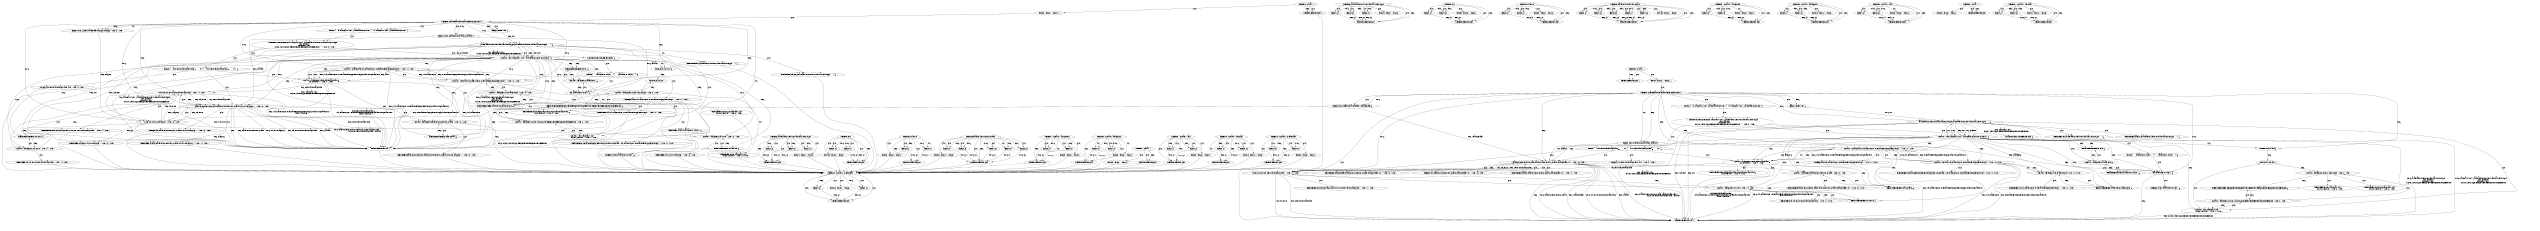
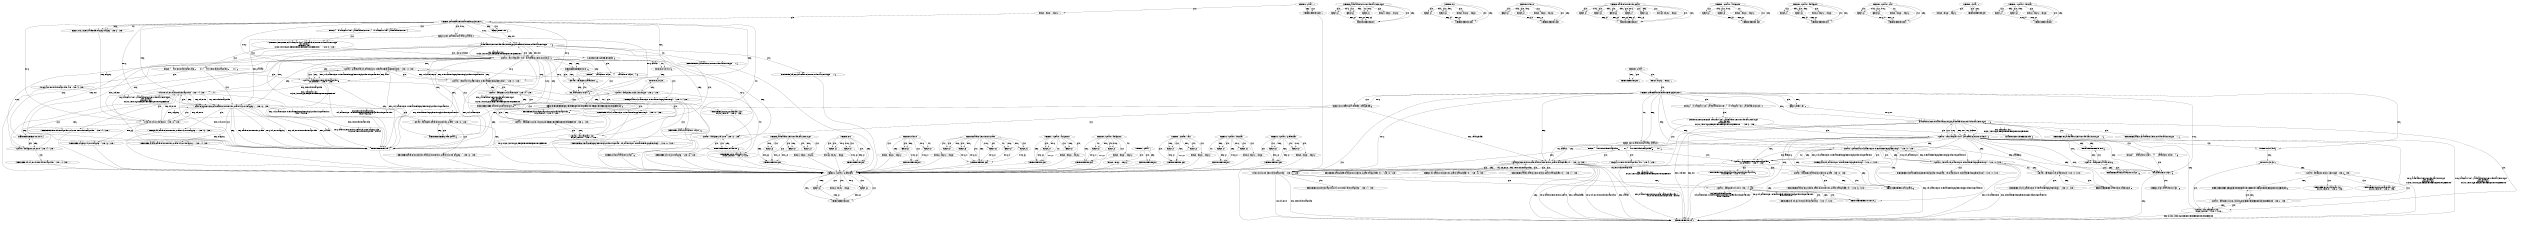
(434, 129) -> (1034, 120)
